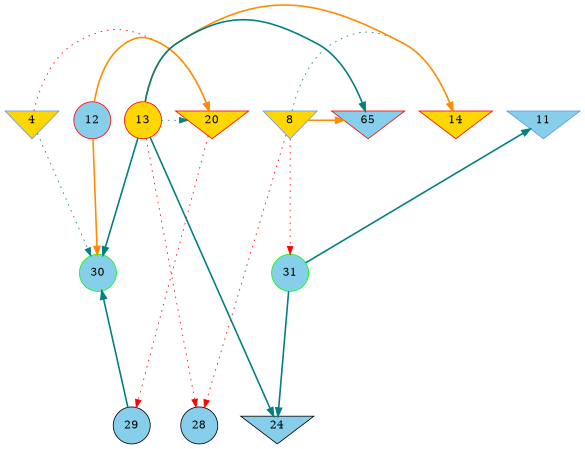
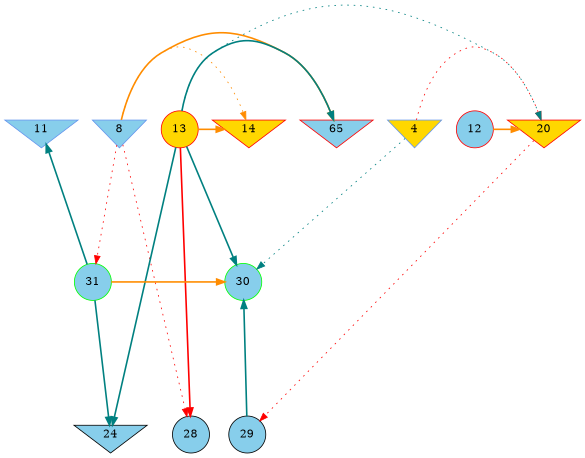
(366, 32) -> (187, 48)
(290, 120) -> (119, 129)
(95, 193) -> (164, 282)
(169, 262) -> (185, 271)
